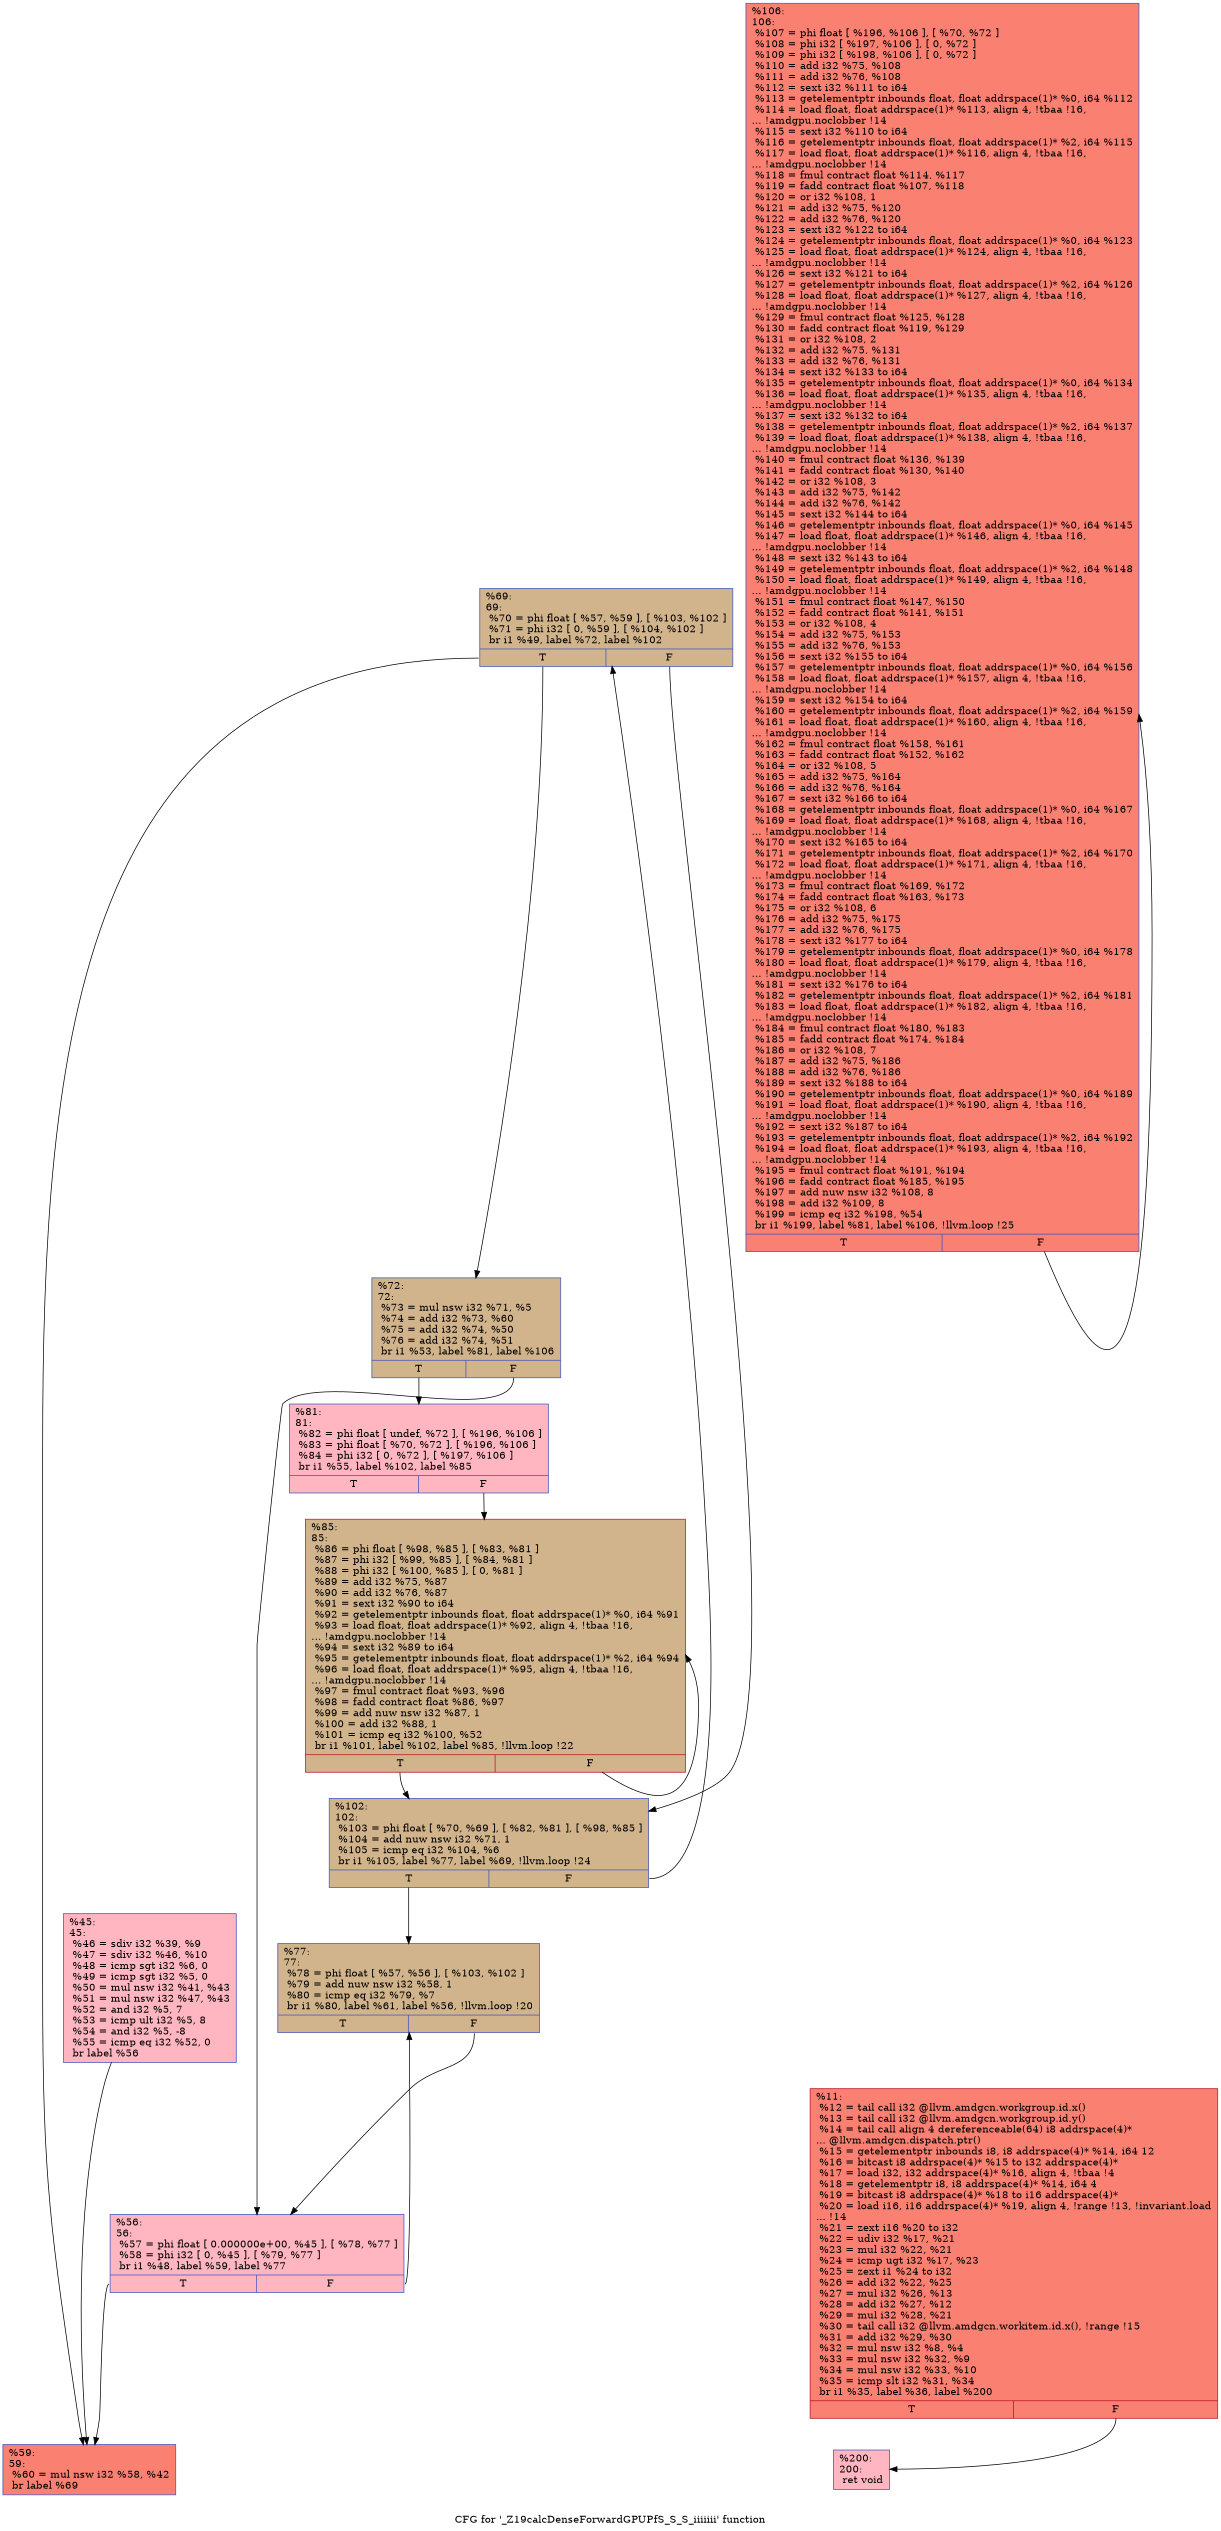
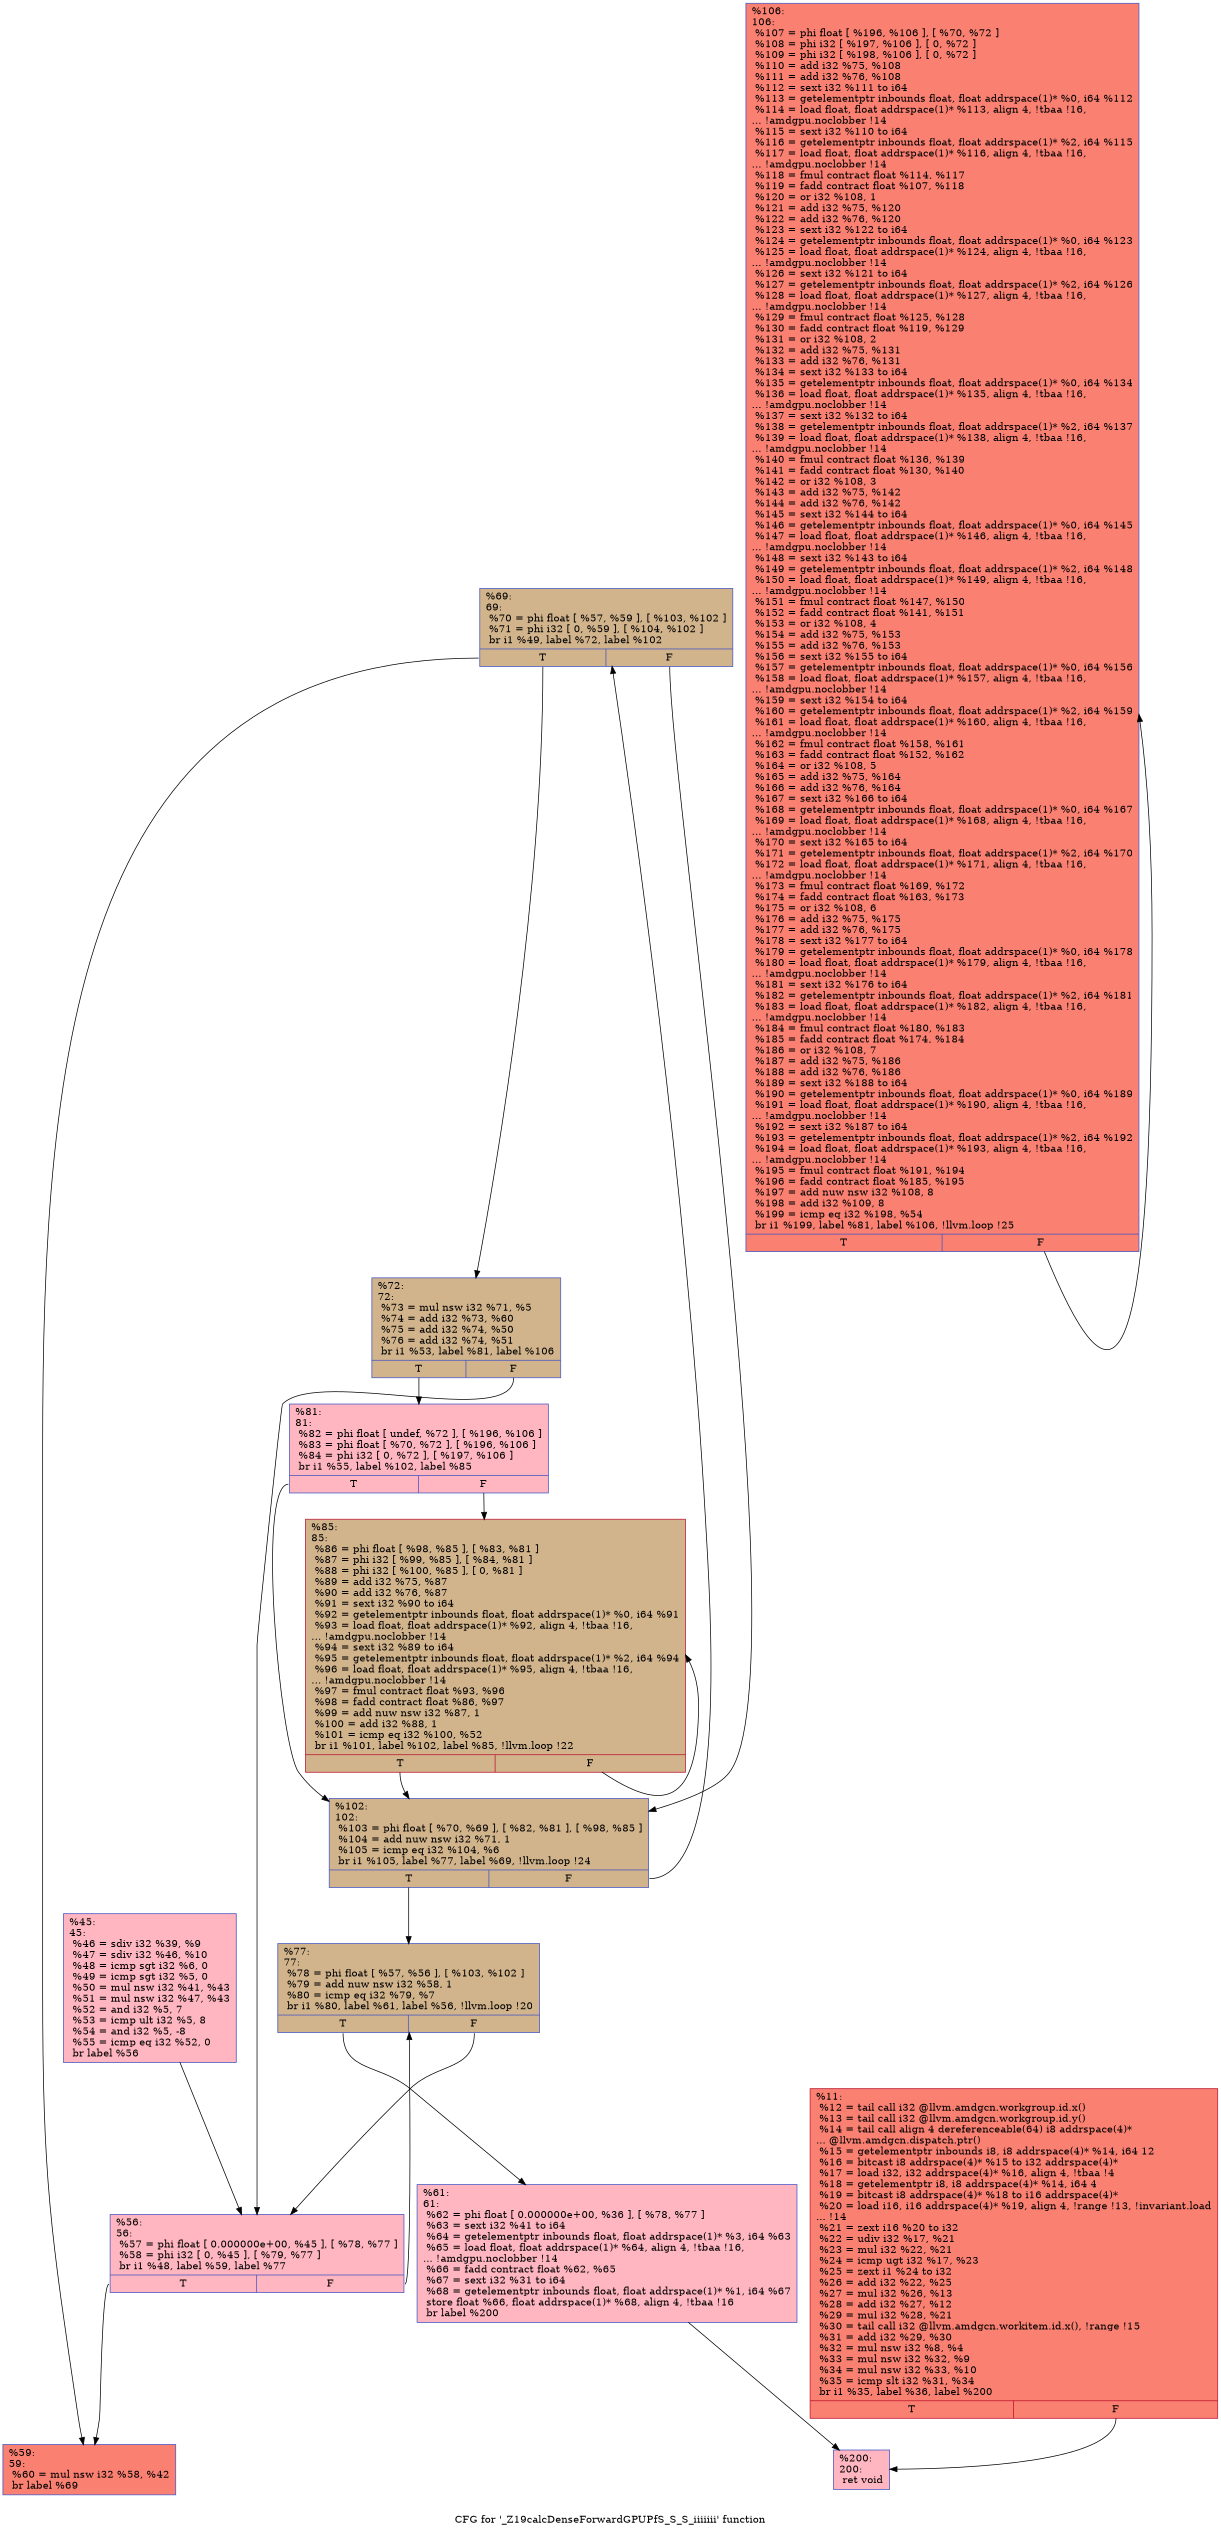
none -> (277, 1645)
(83, 2248) -> (209, 2135)
none -> (607, 2253)
